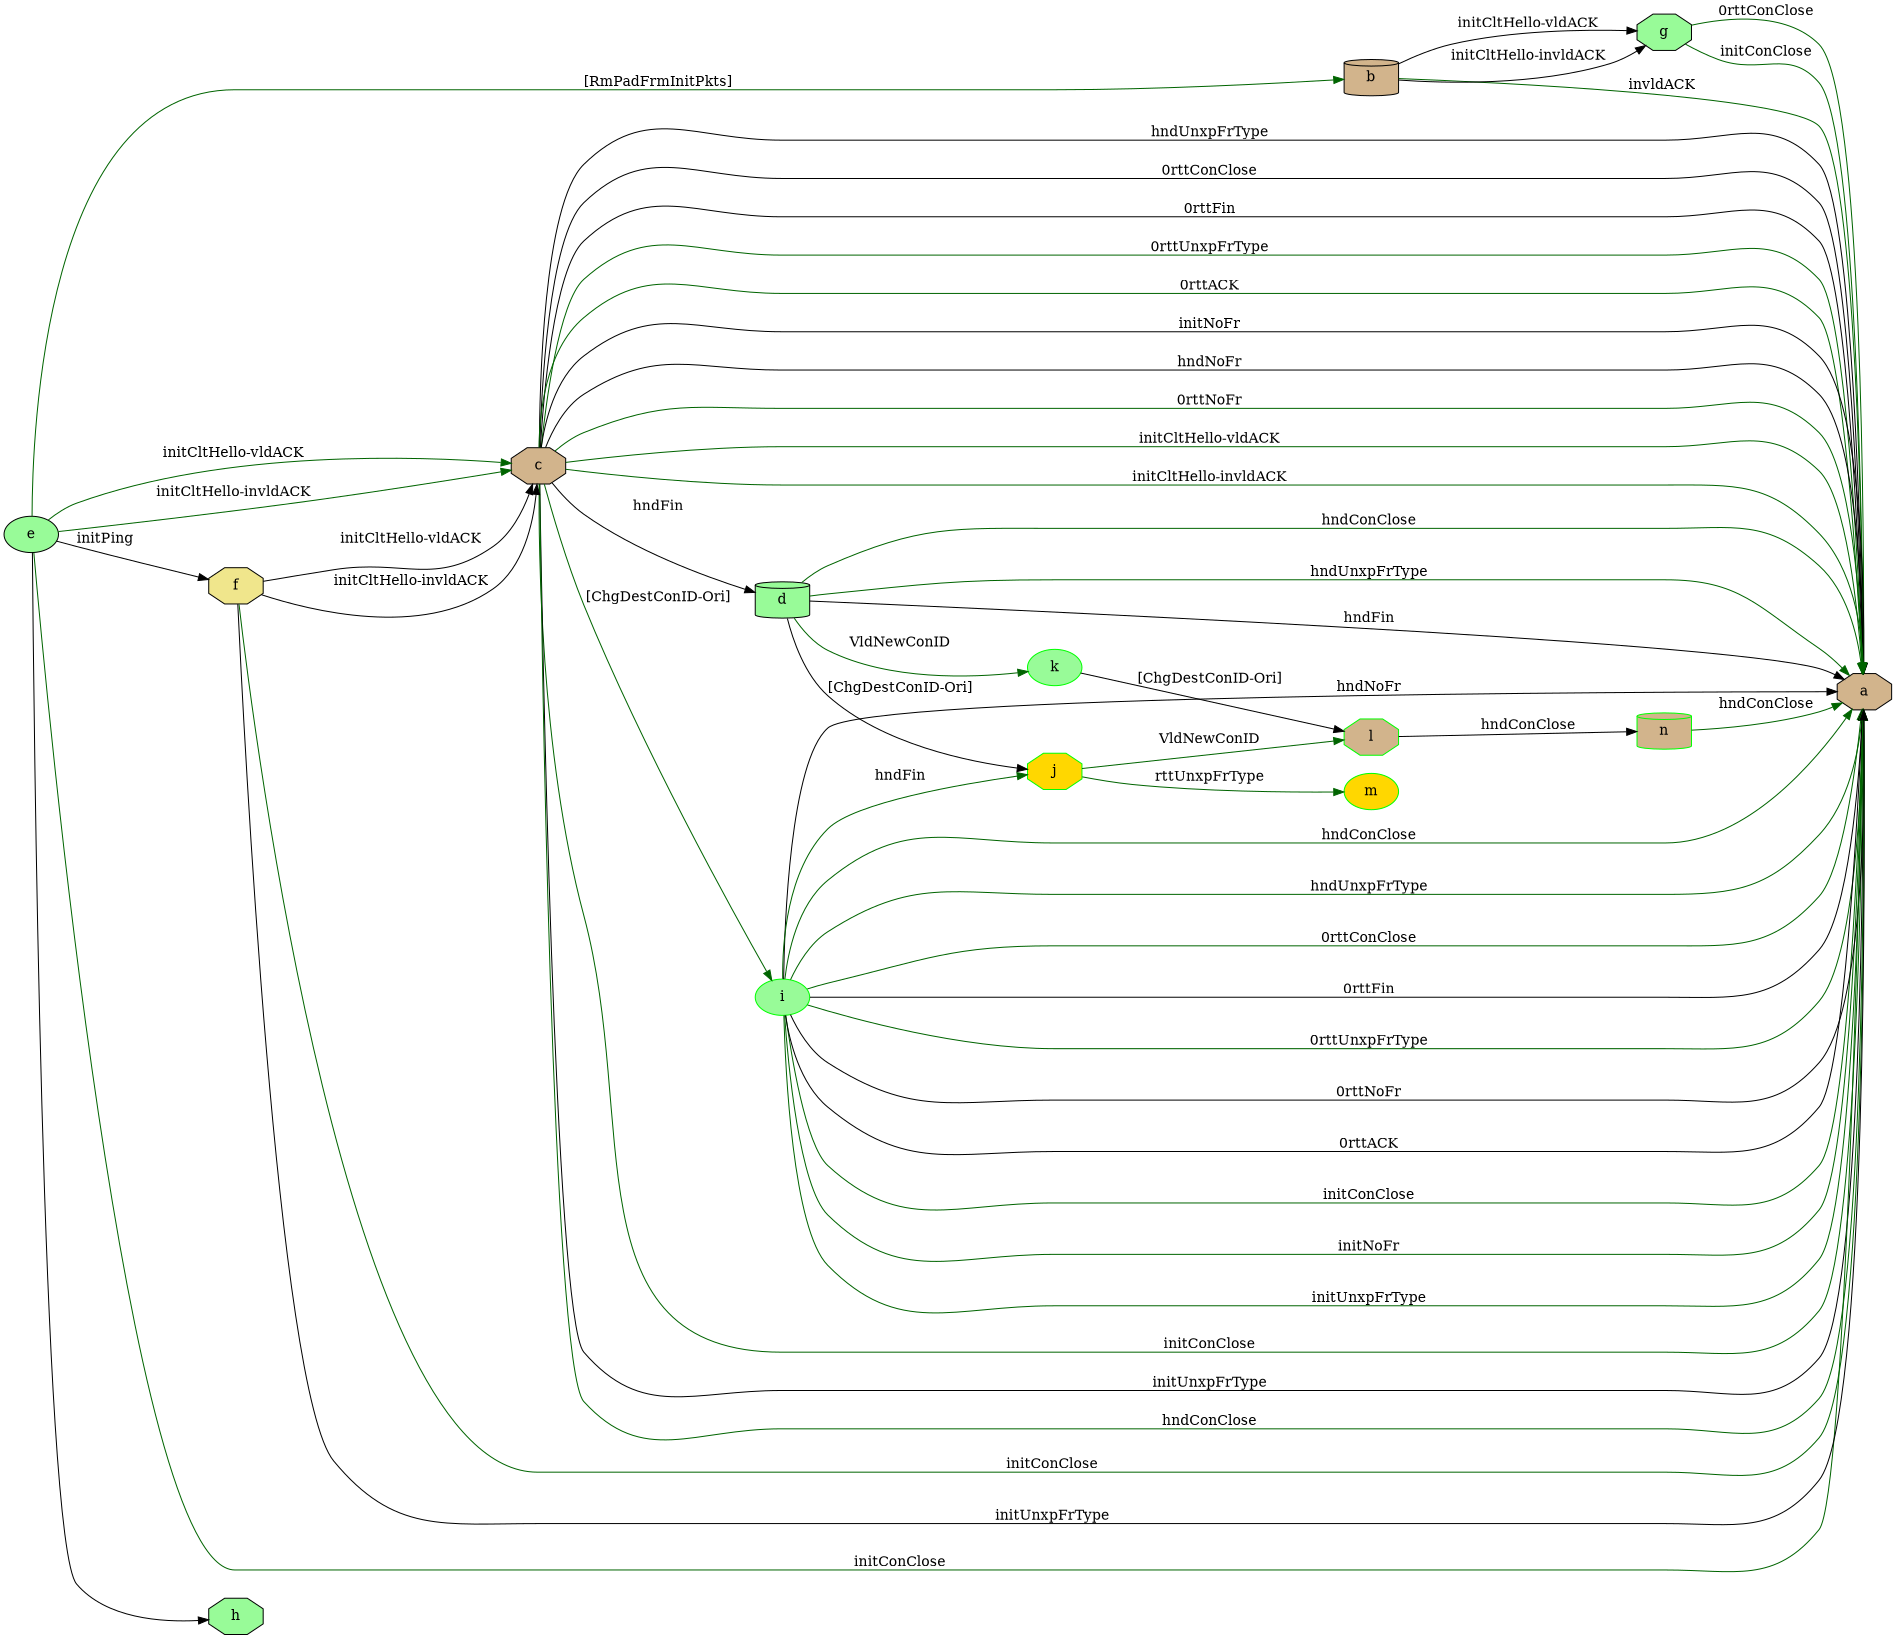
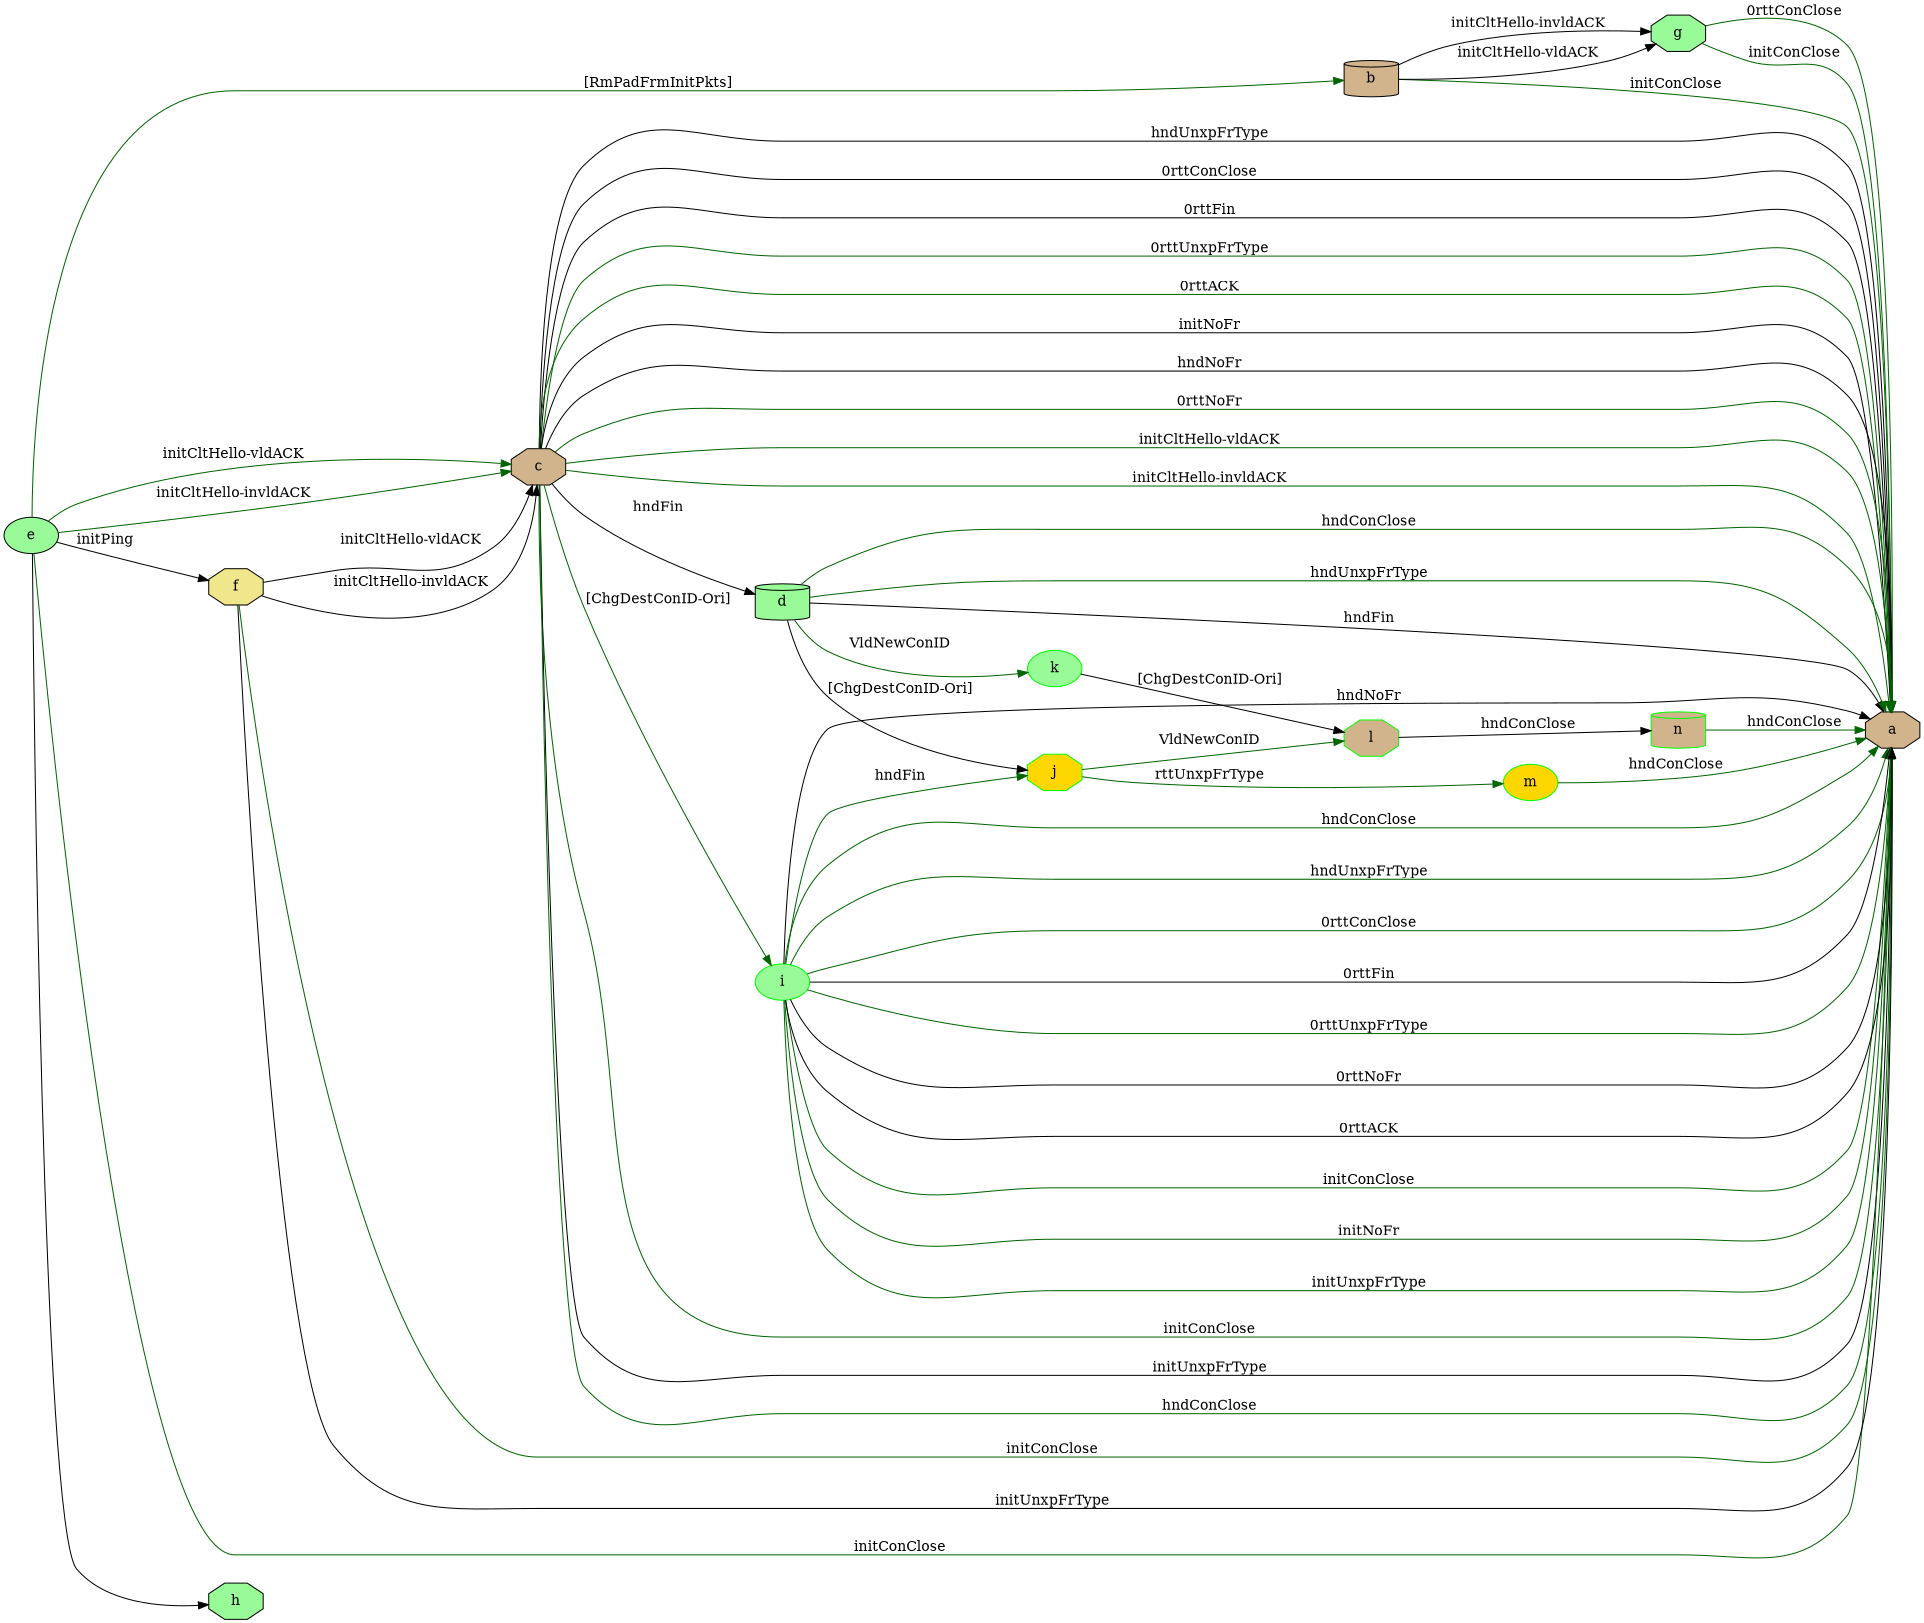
(1664, 85) -> (1678, 84)
none -> (1709, 775)
